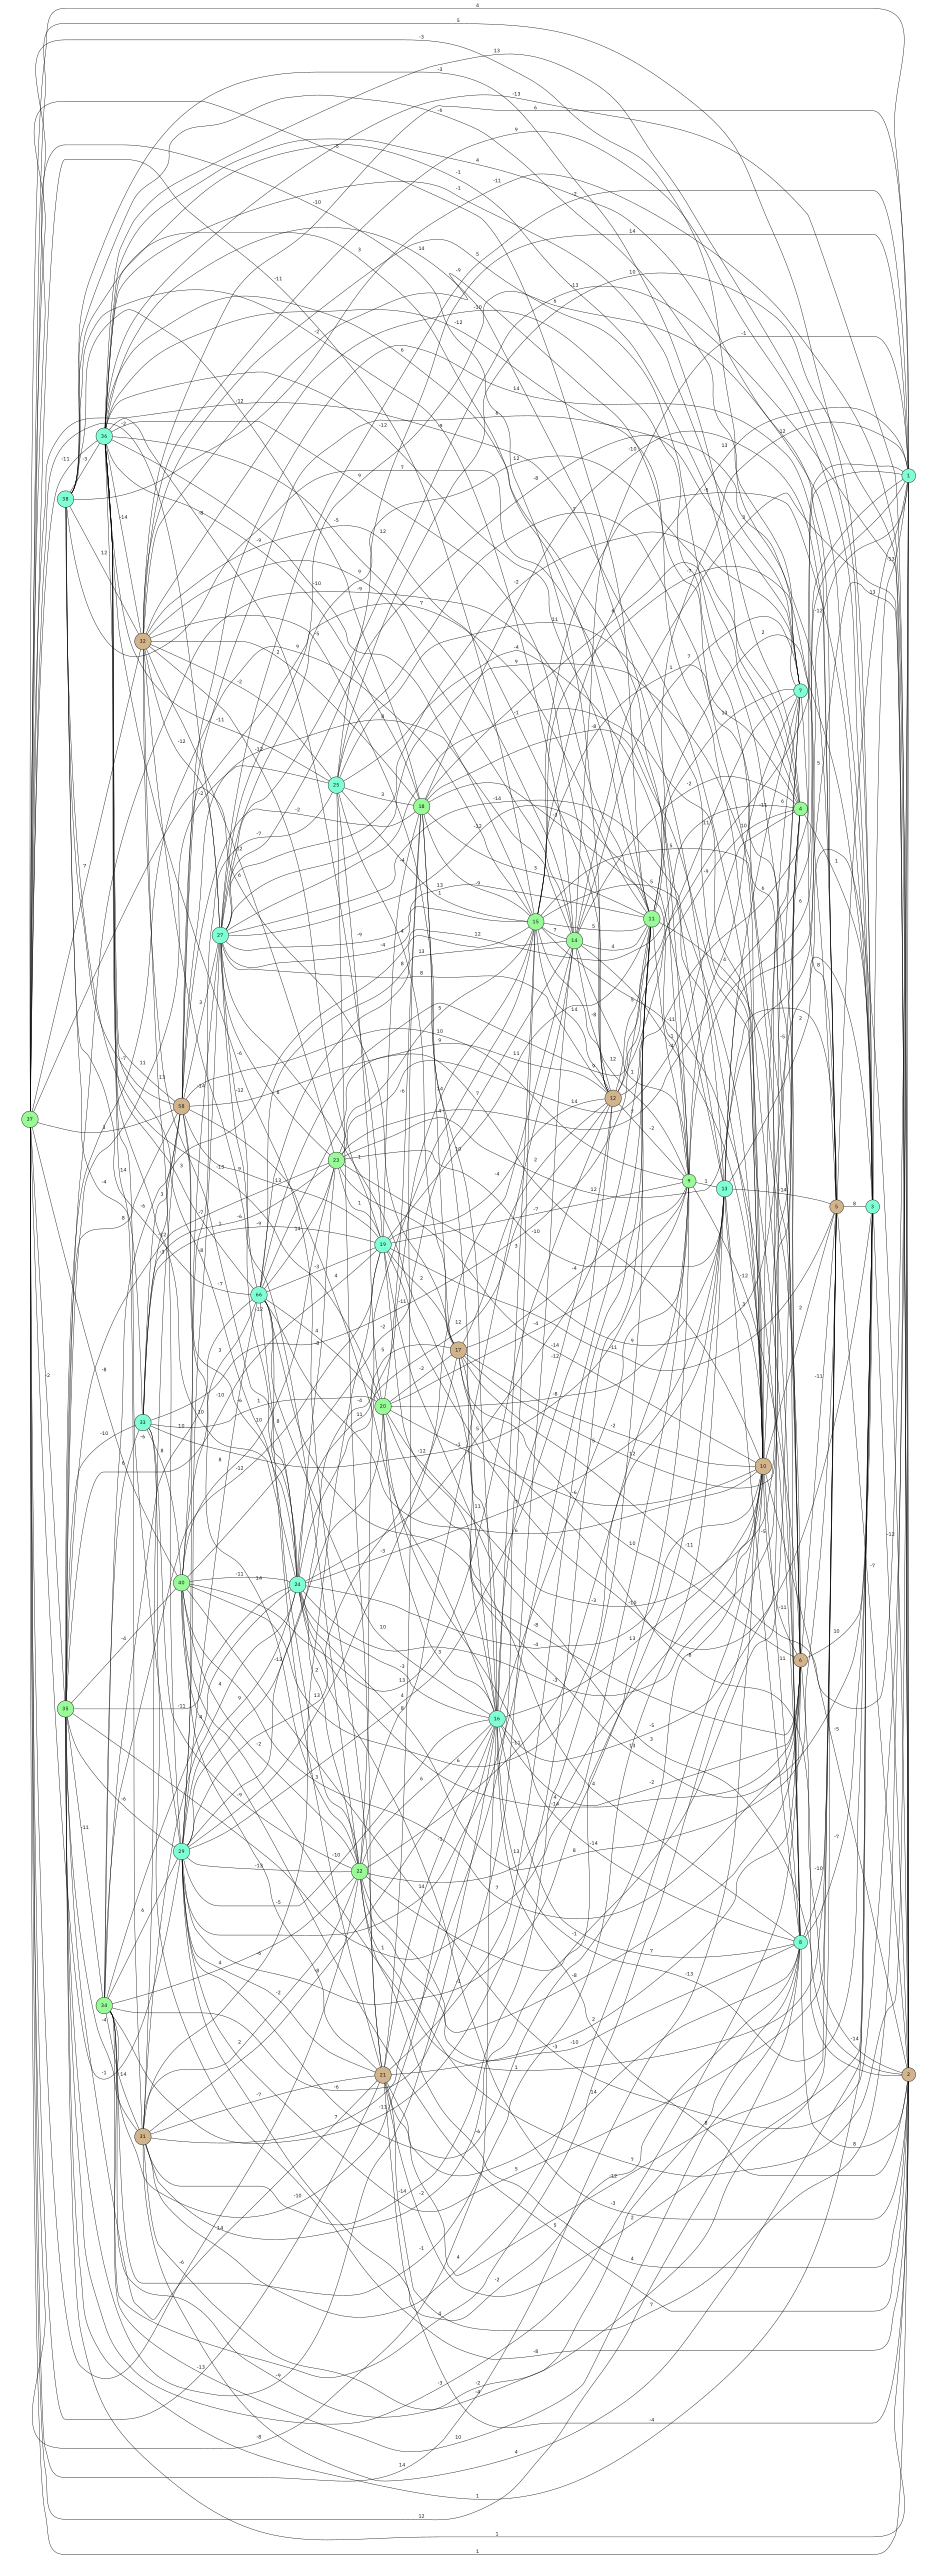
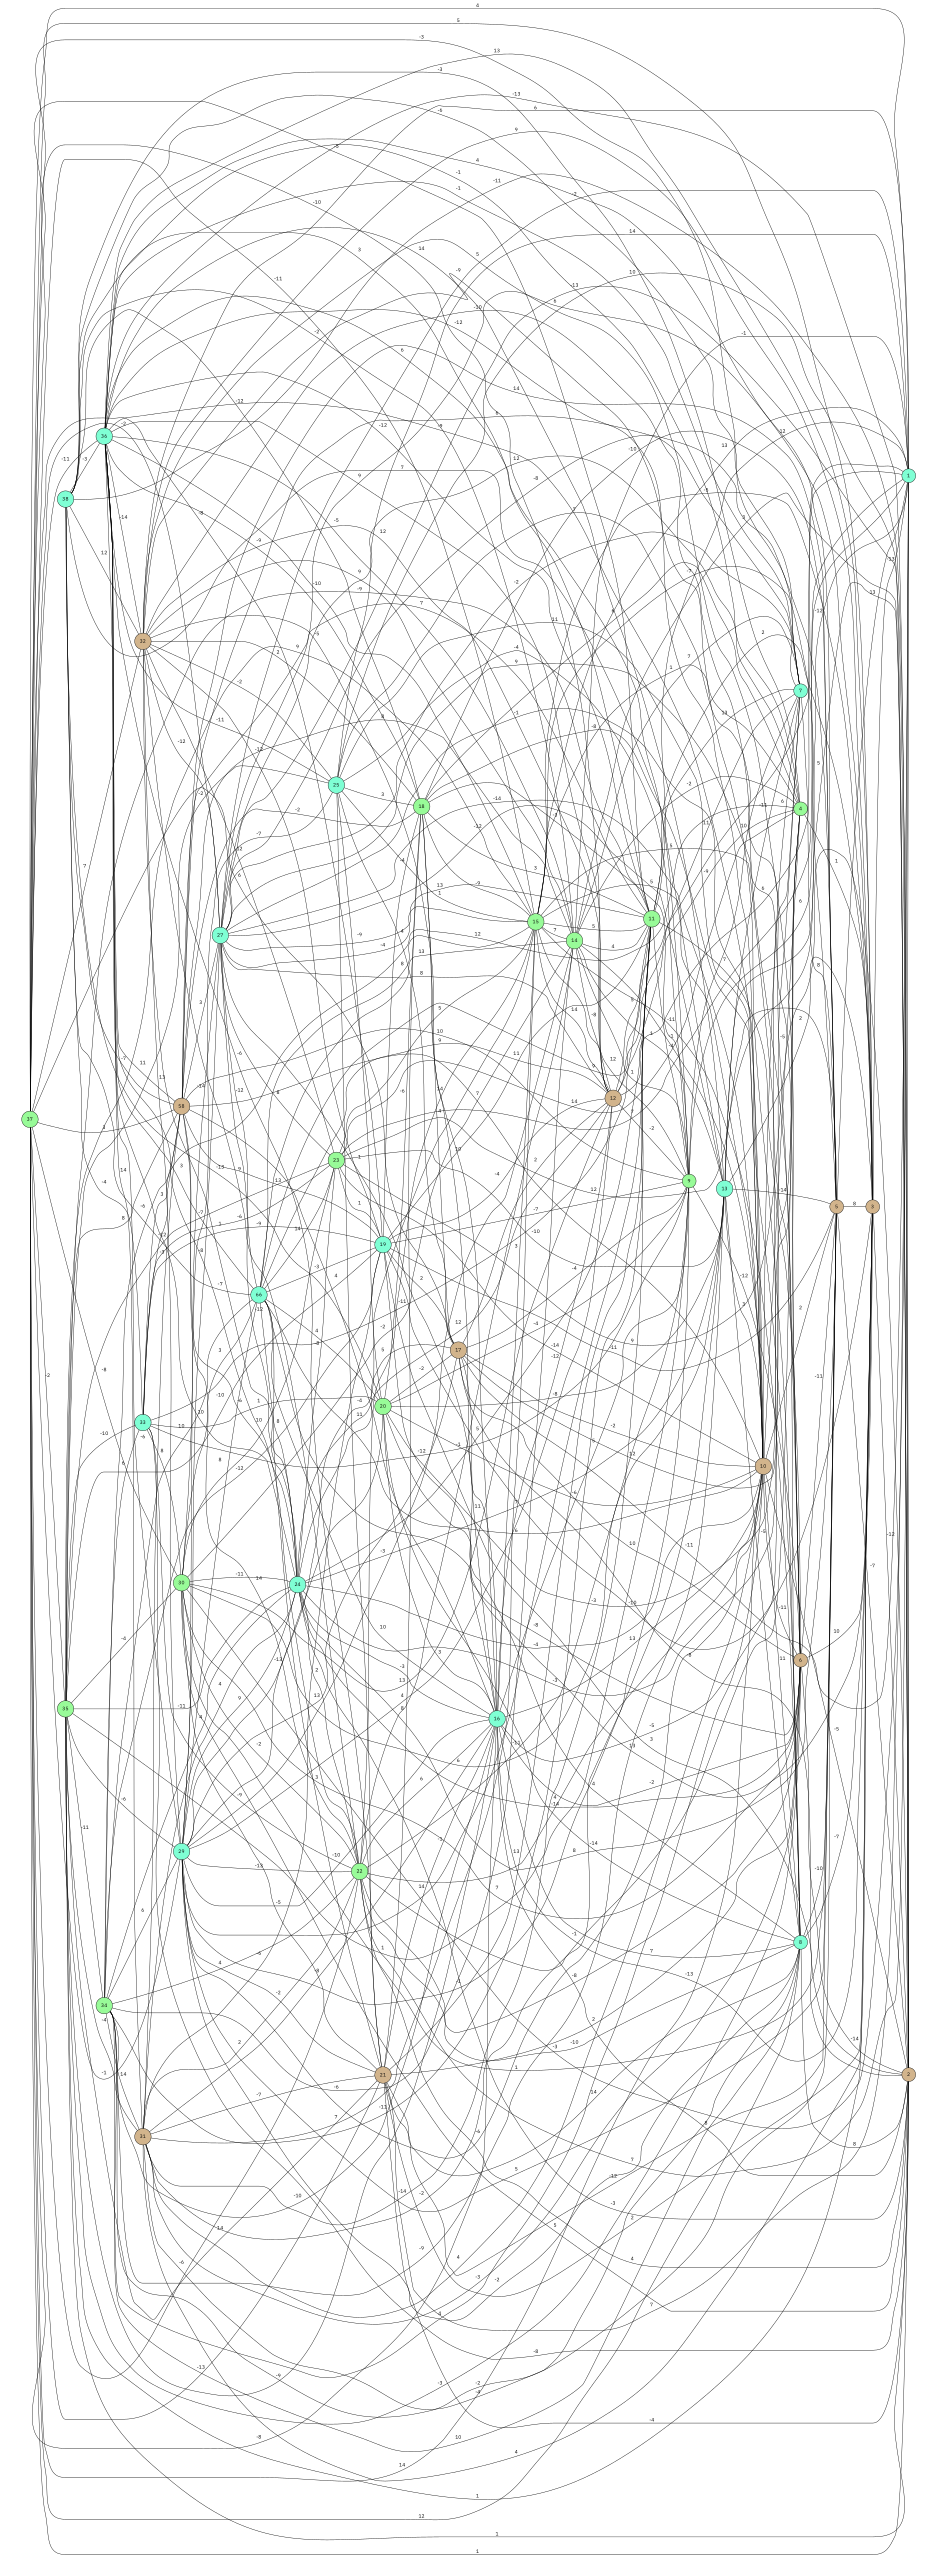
(725, 960) -> (725, 960)
(706, 1185) -> (661, 1049)
(873, 1207) -> (873, 1207)
(182, 1583) -> (182, 1583)
none -> (573, 2177)
(422, 2248) -> (422, 2248)
